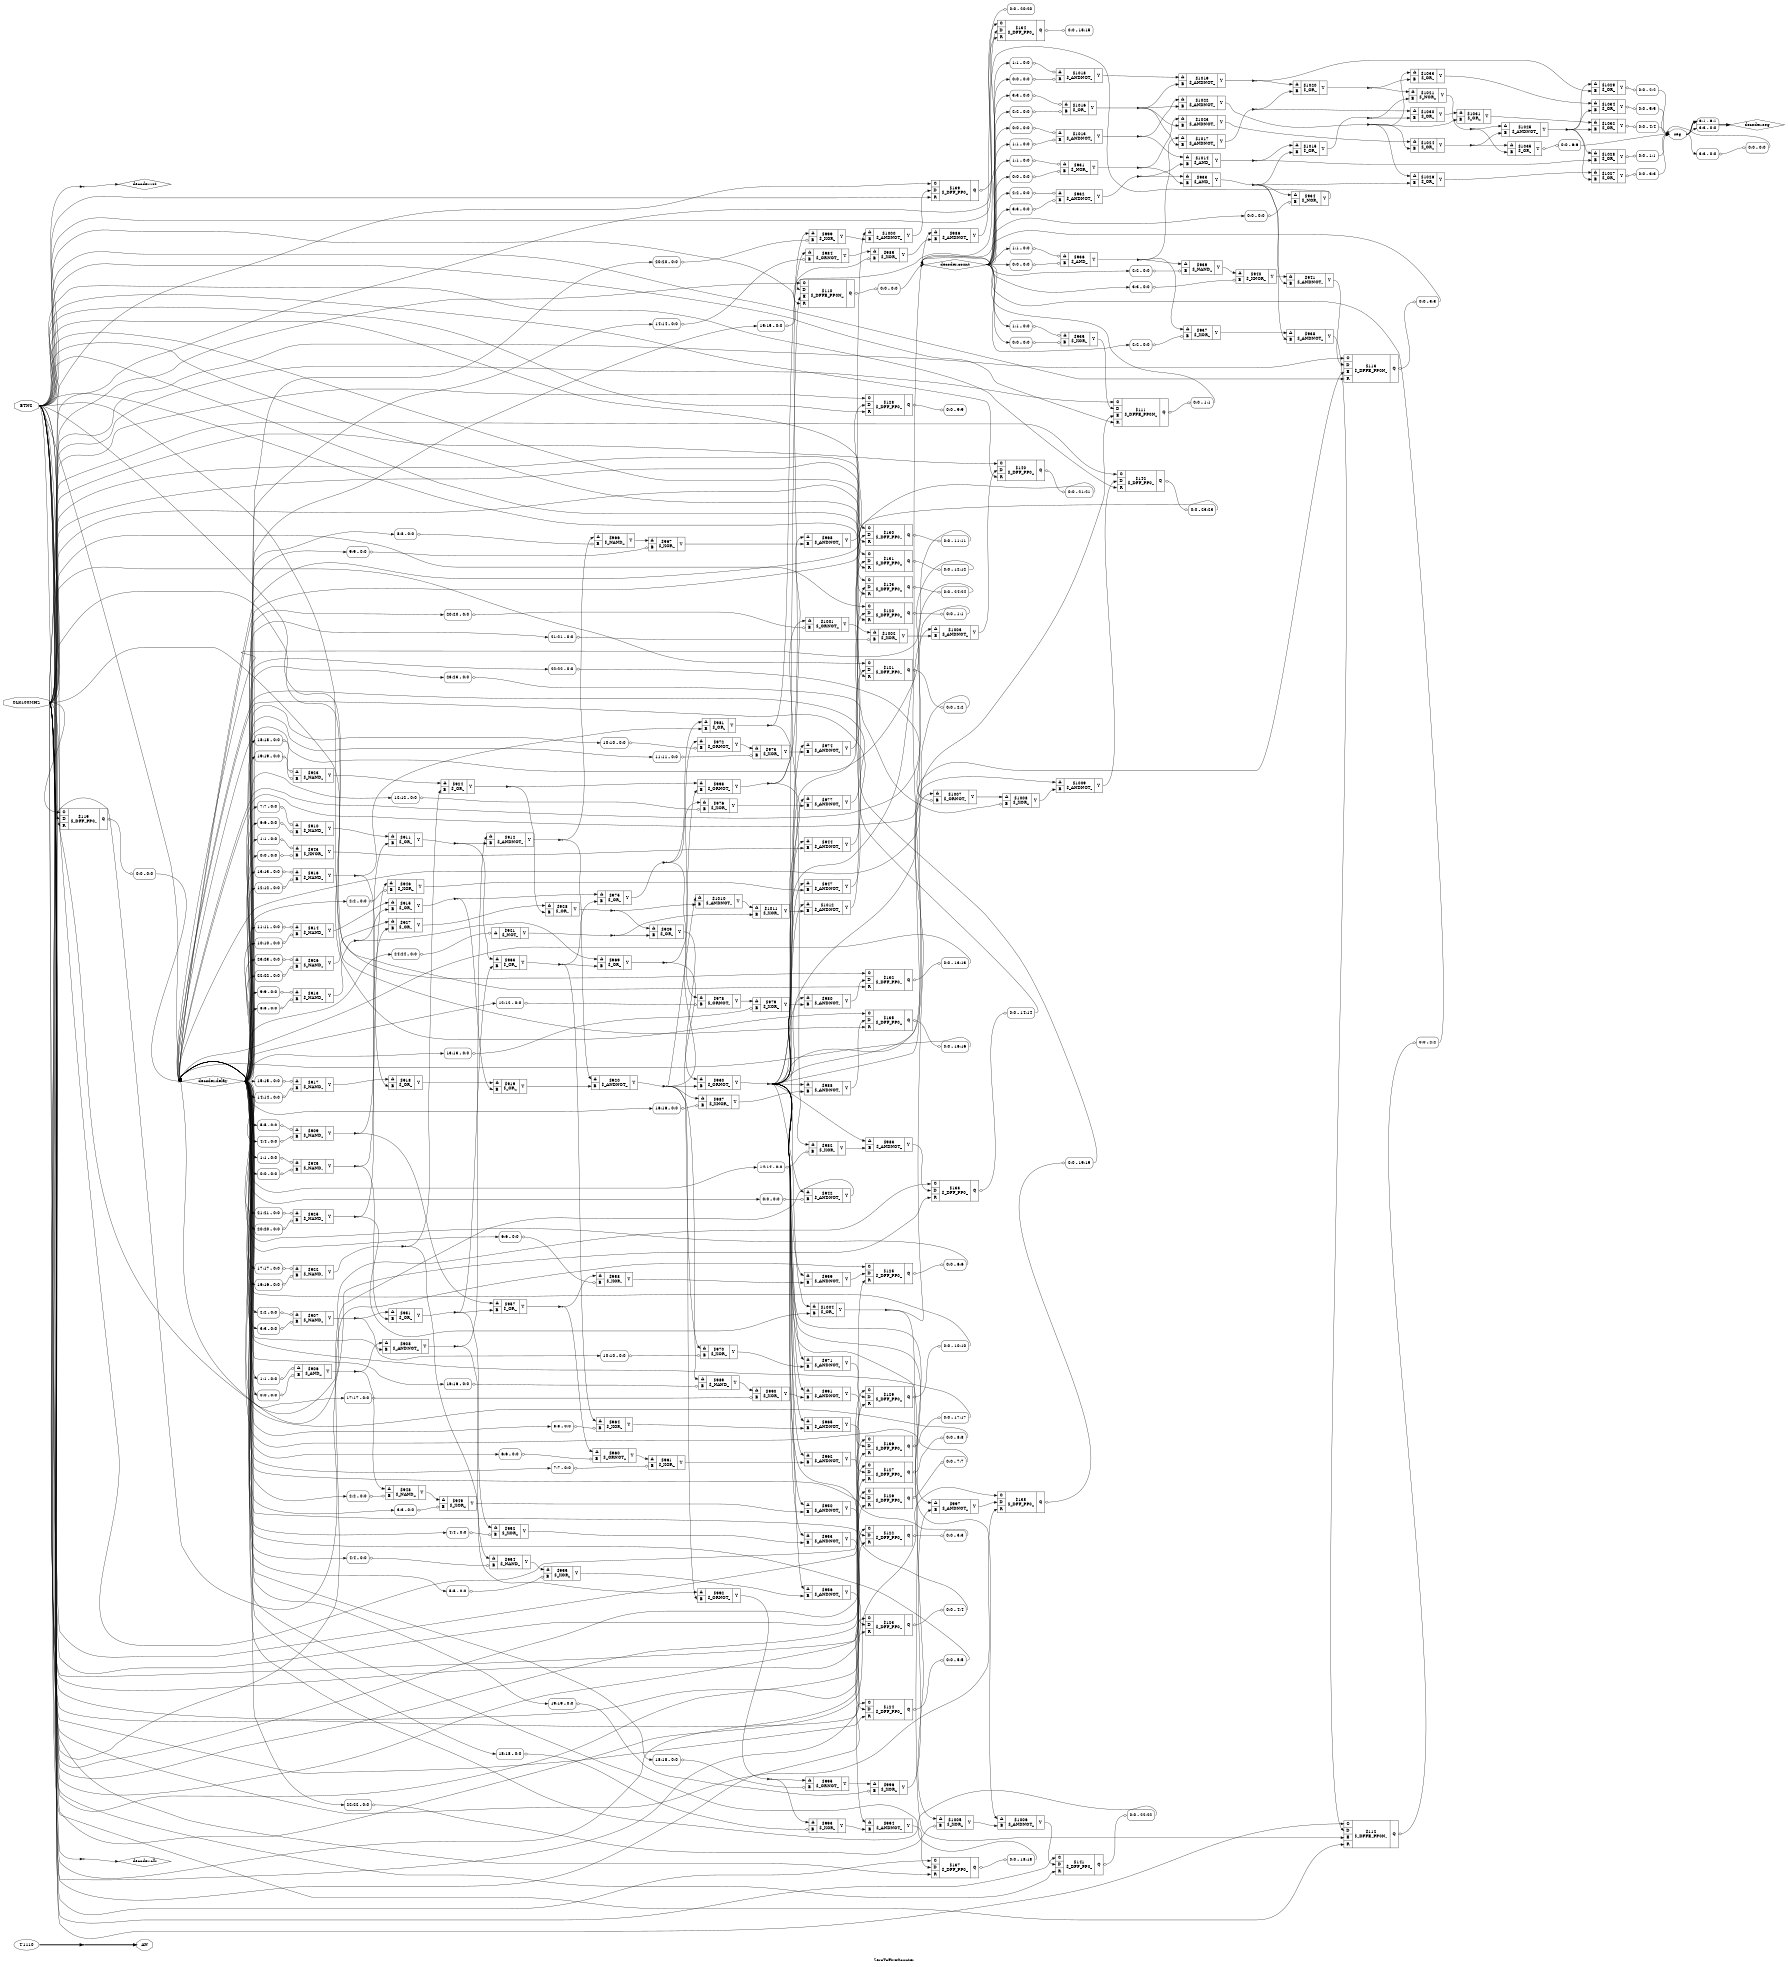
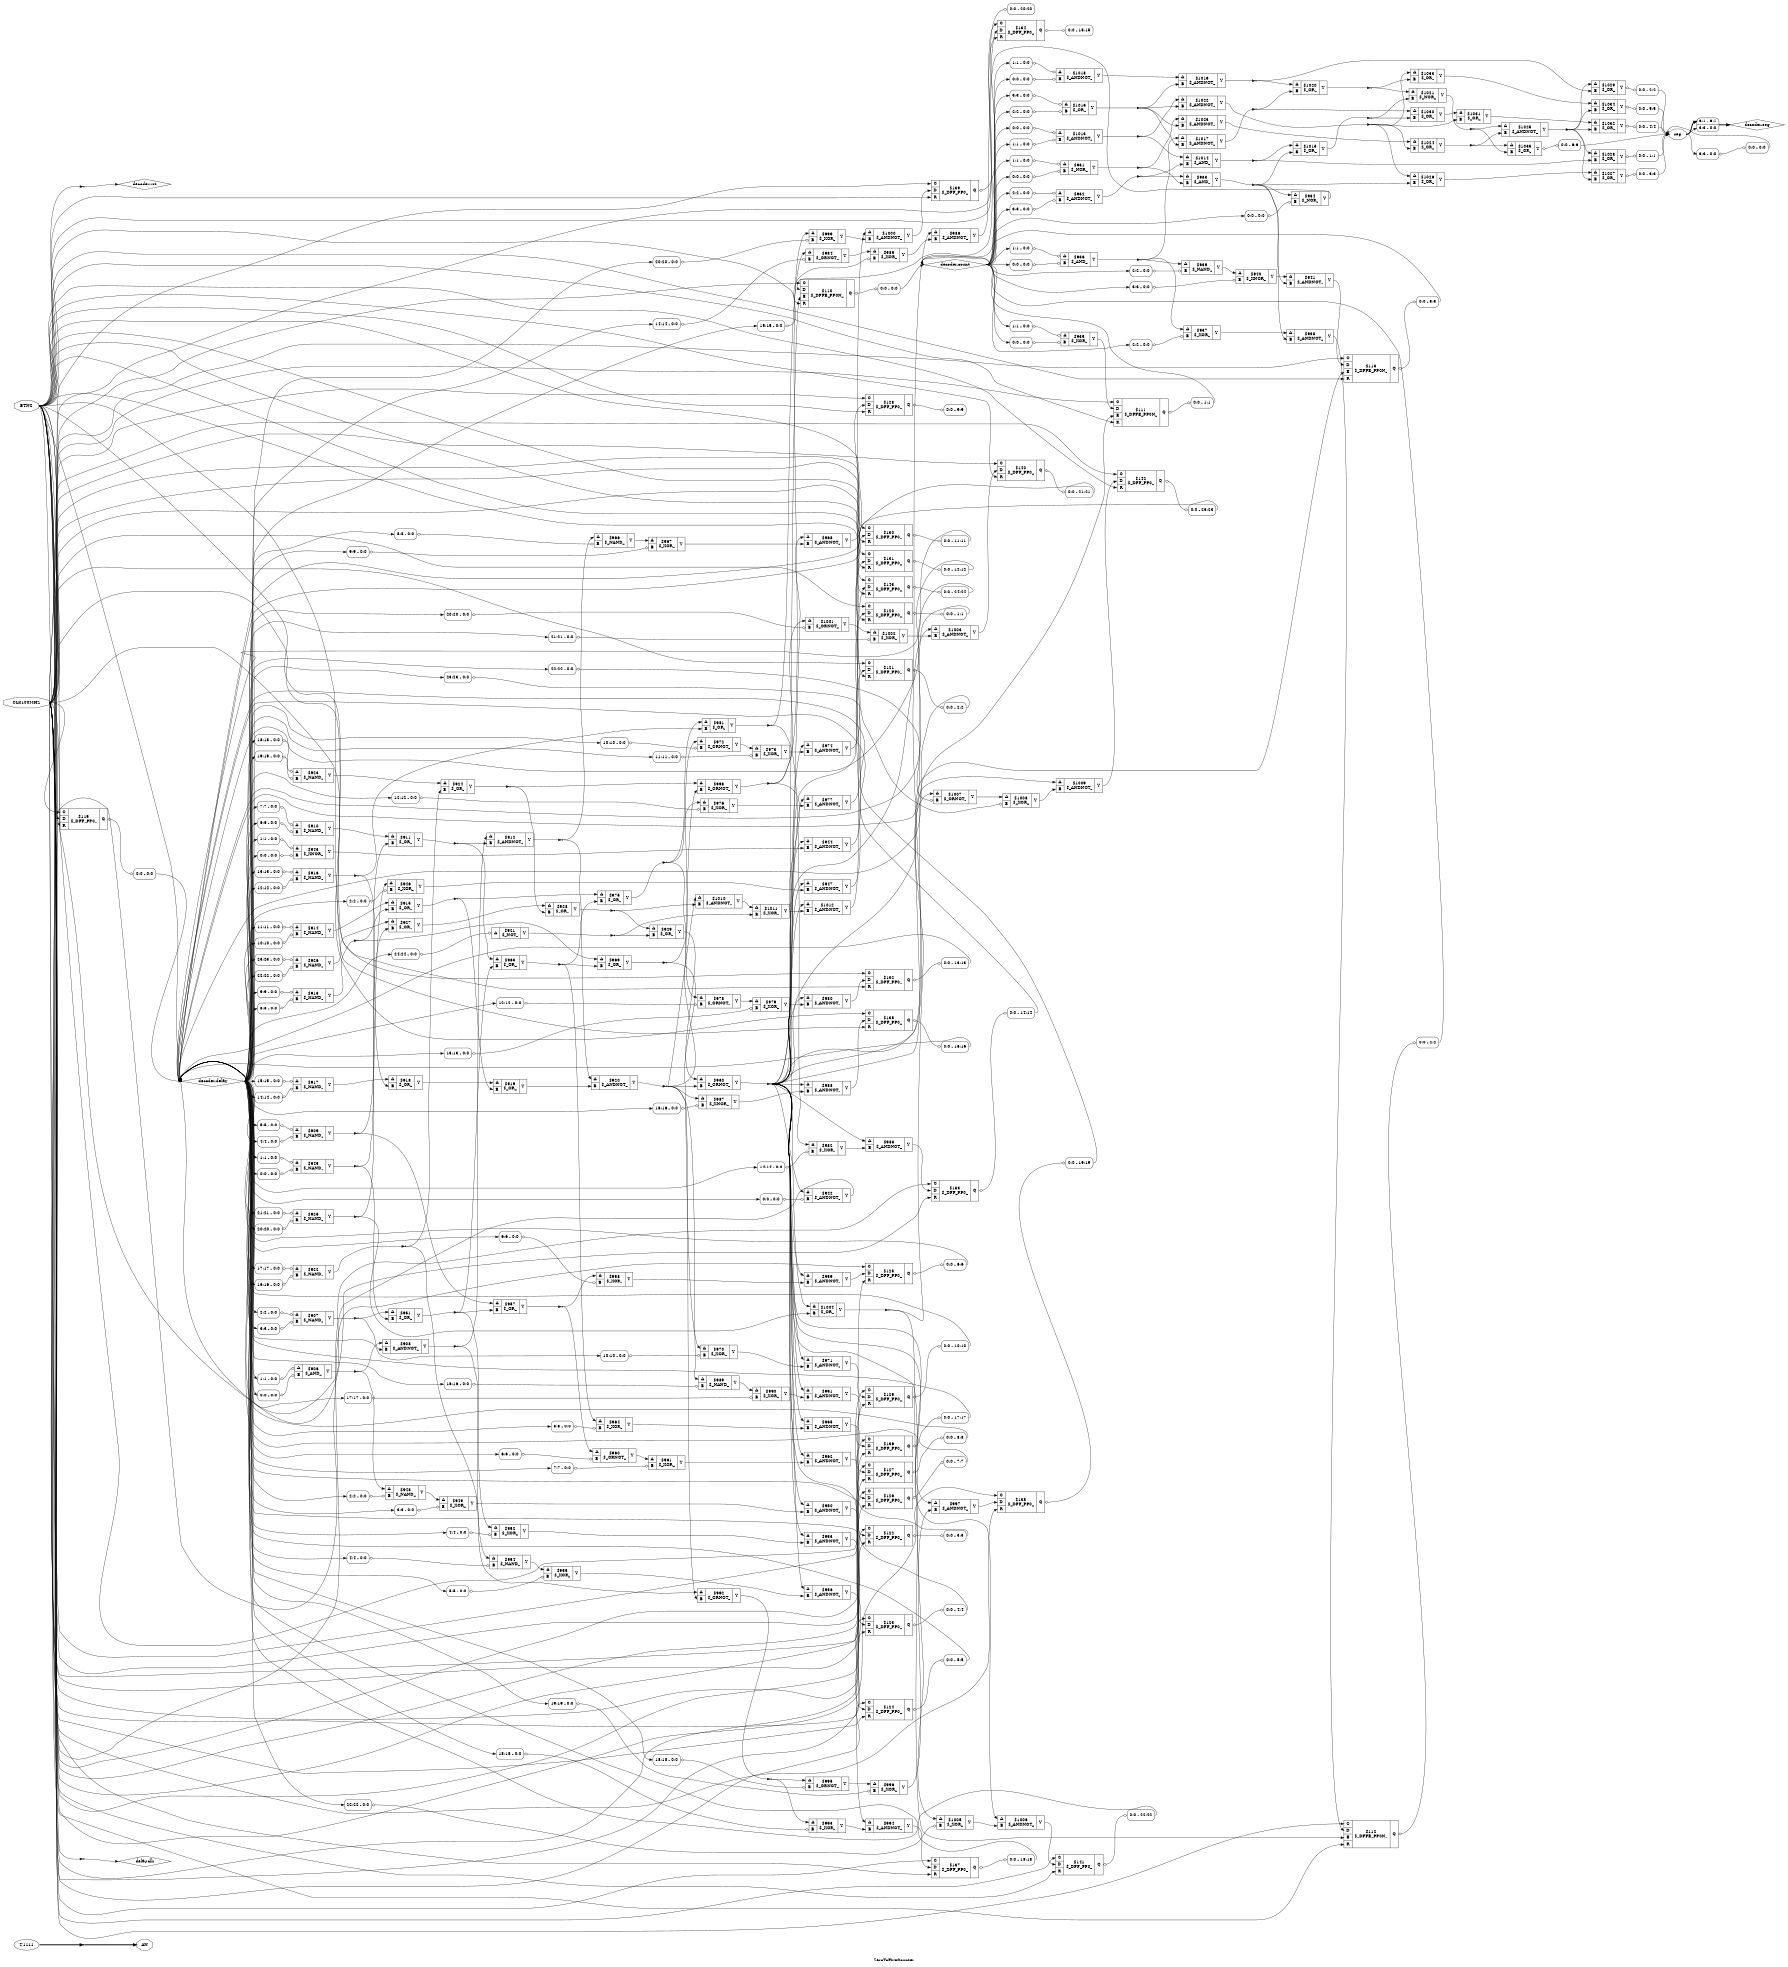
(145, 1861) -> (145, 1861)
(26, 1945) -> (26, 1945)
